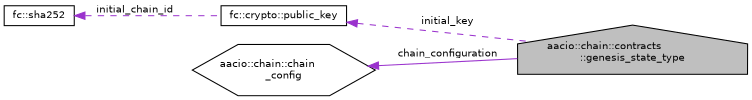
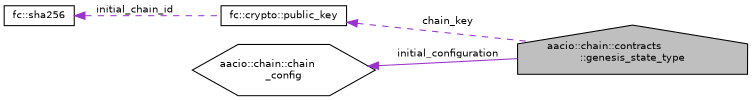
(39, 16) -> (39, 16)
(446, 21) -> (446, 21)
(446, 54) -> (446, 54)
